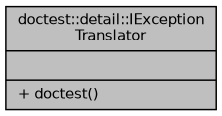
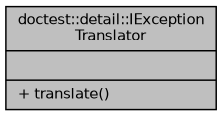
(58, 94) -> (64, 94)
